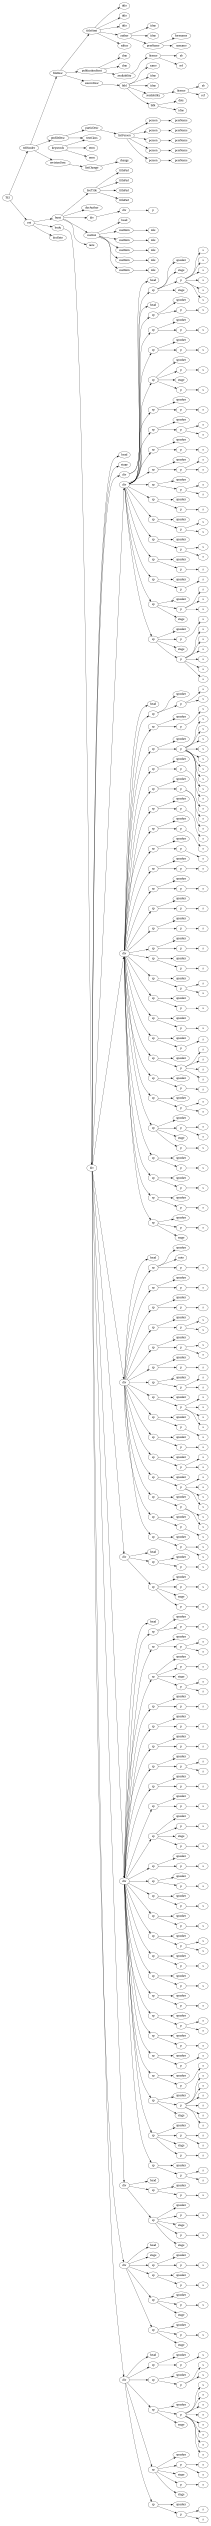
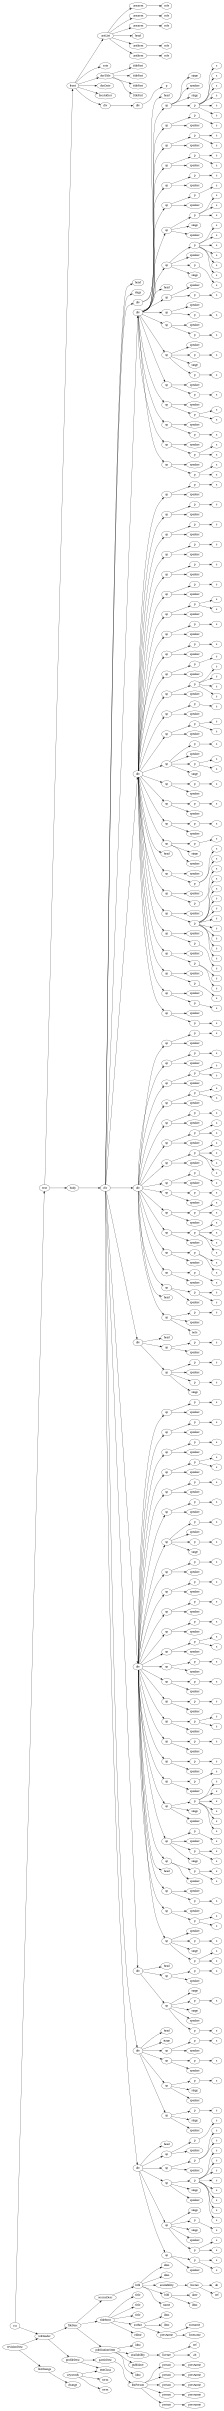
(42, 155) -> (29, 2342)
(41, 230) -> (87, 86)
none -> (138, 2365)
